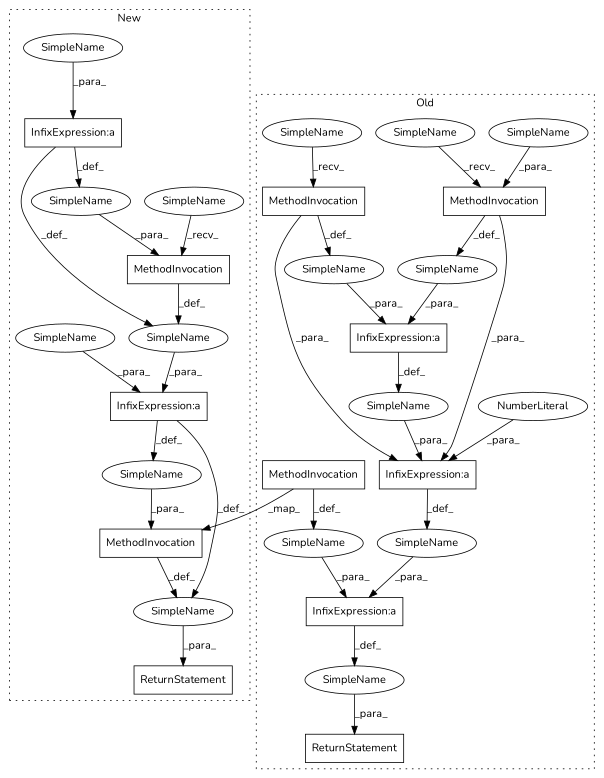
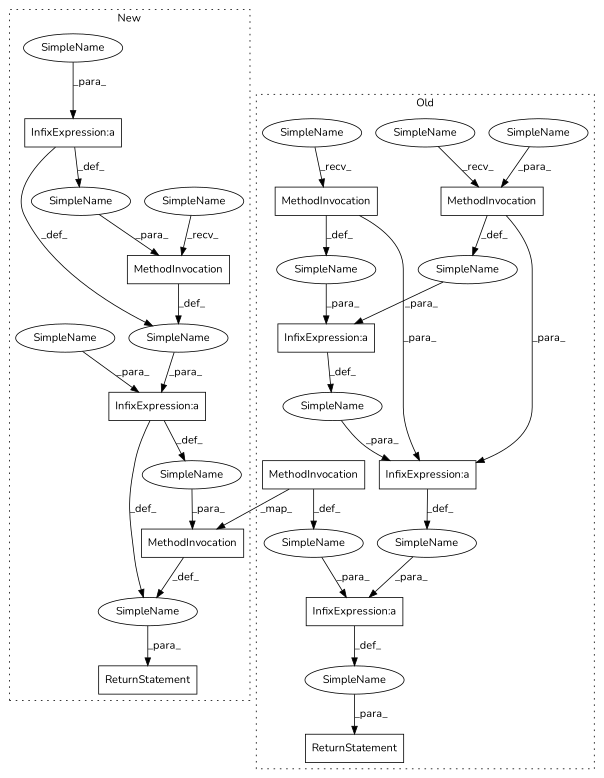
(533, 406) -> none
